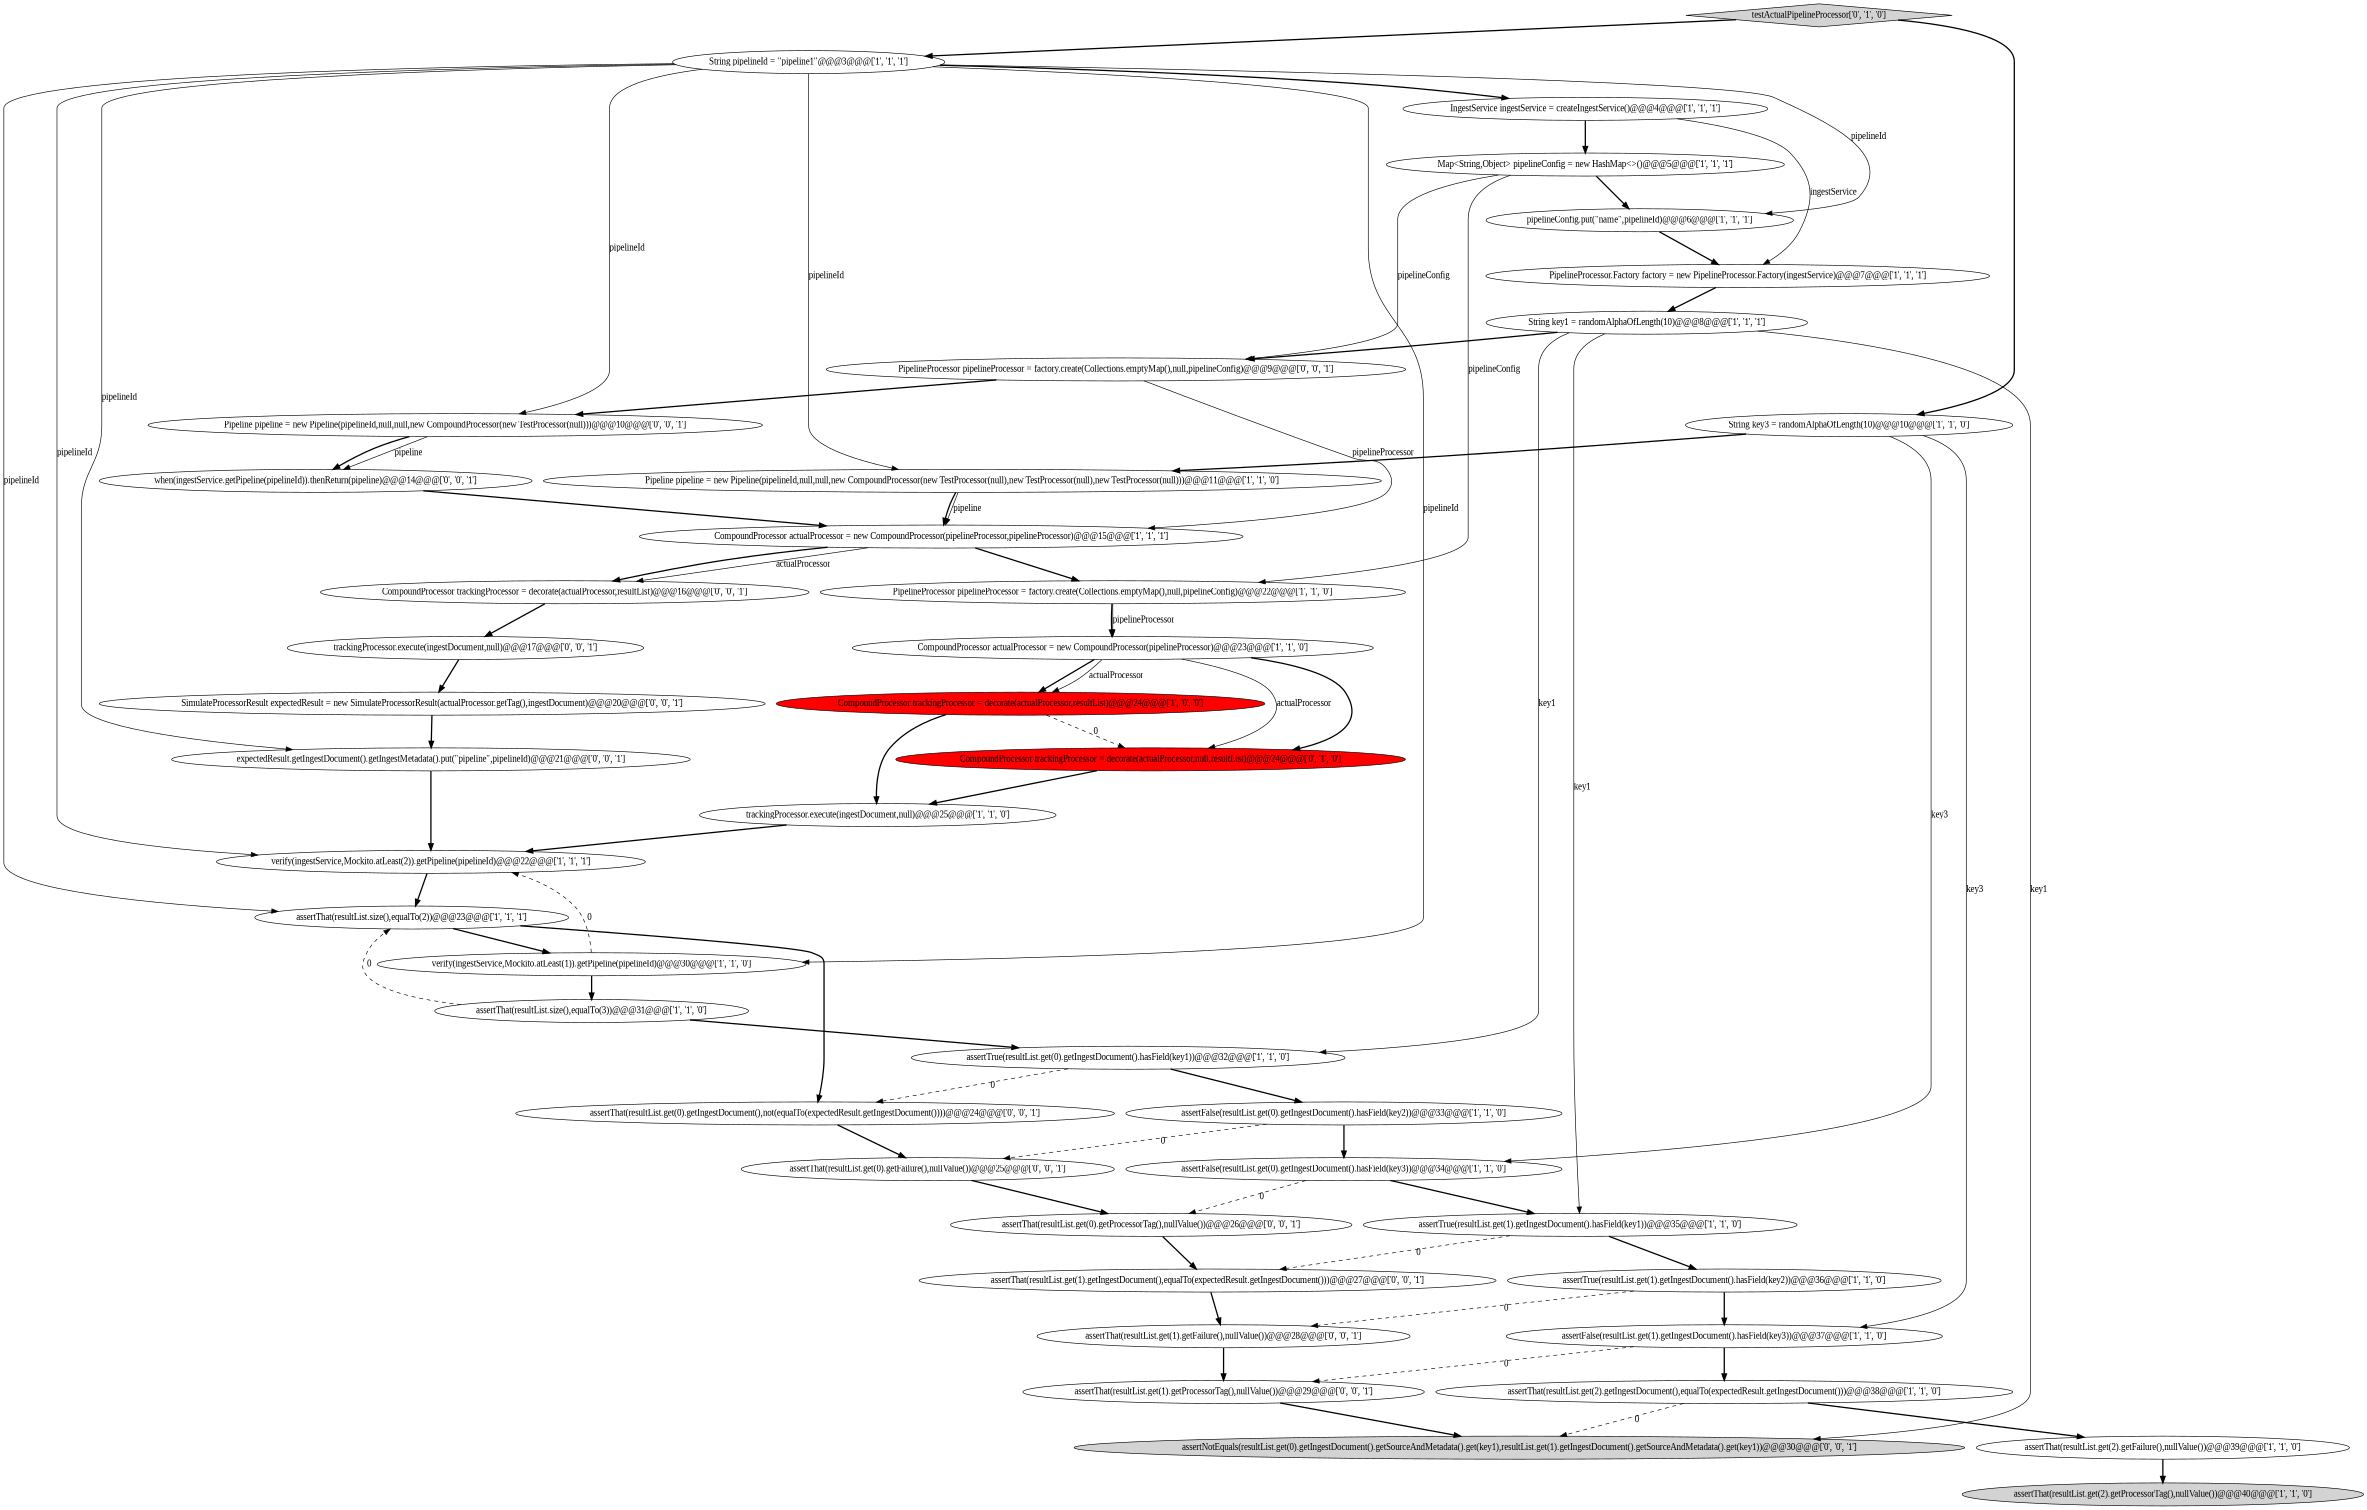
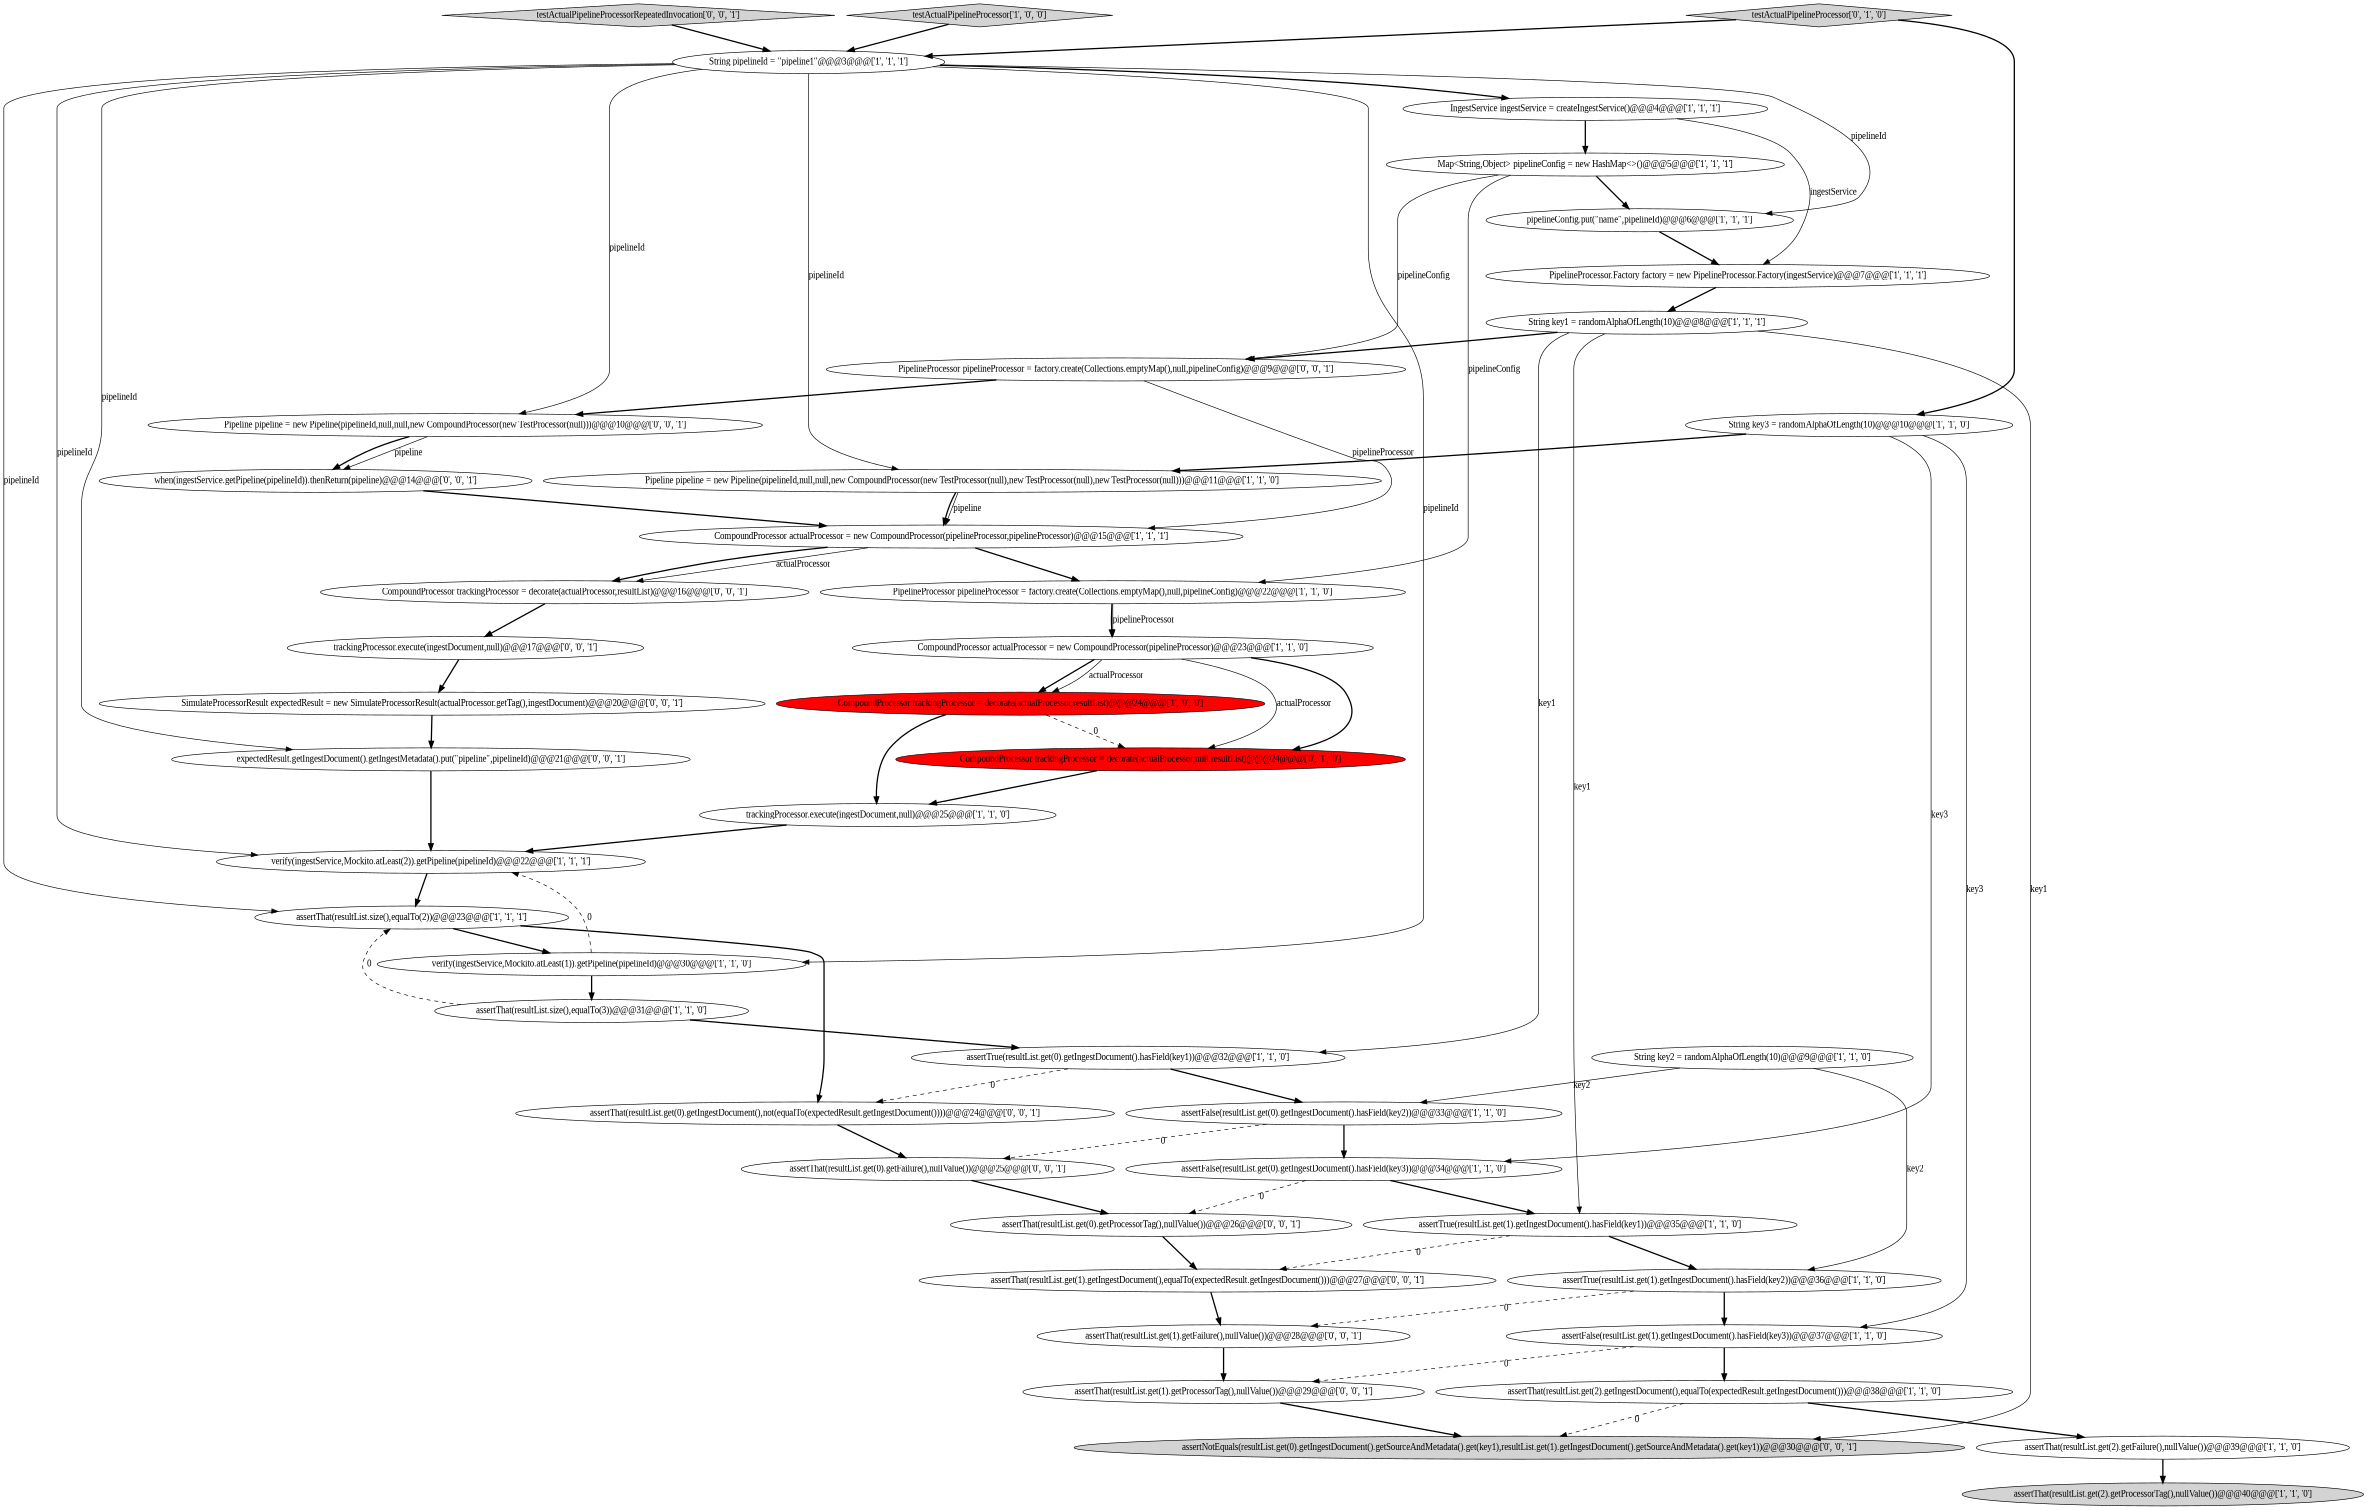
none -> (638, 15)
none -> (980, 15)
none -> (1752, 1058)
